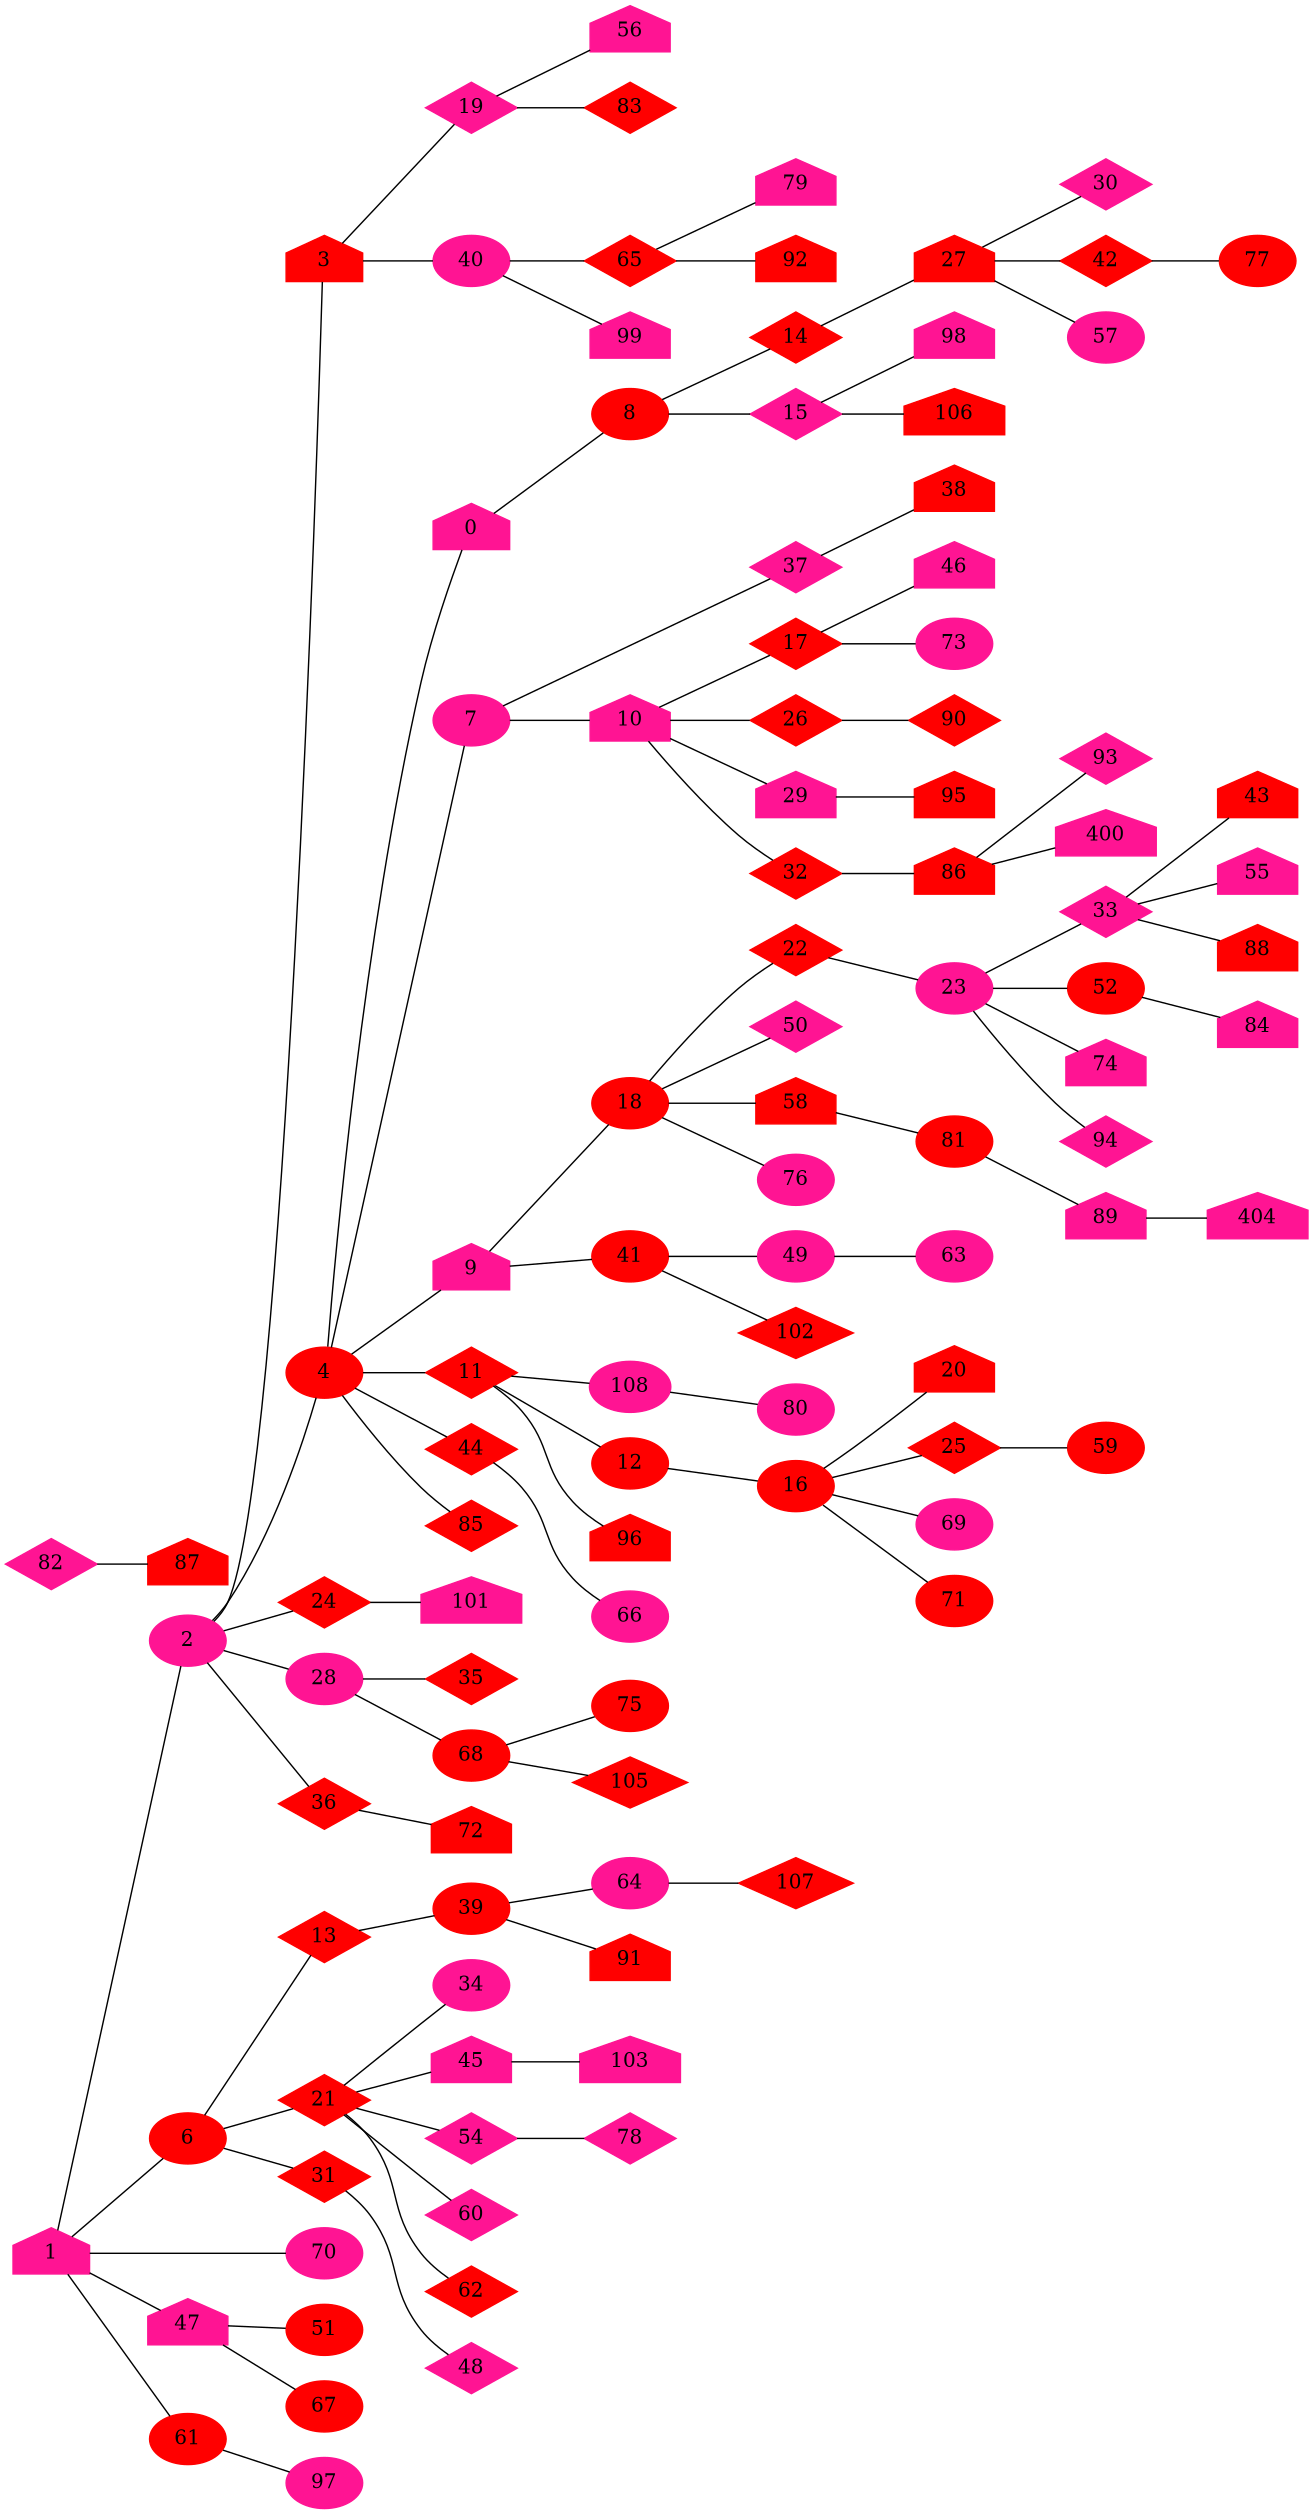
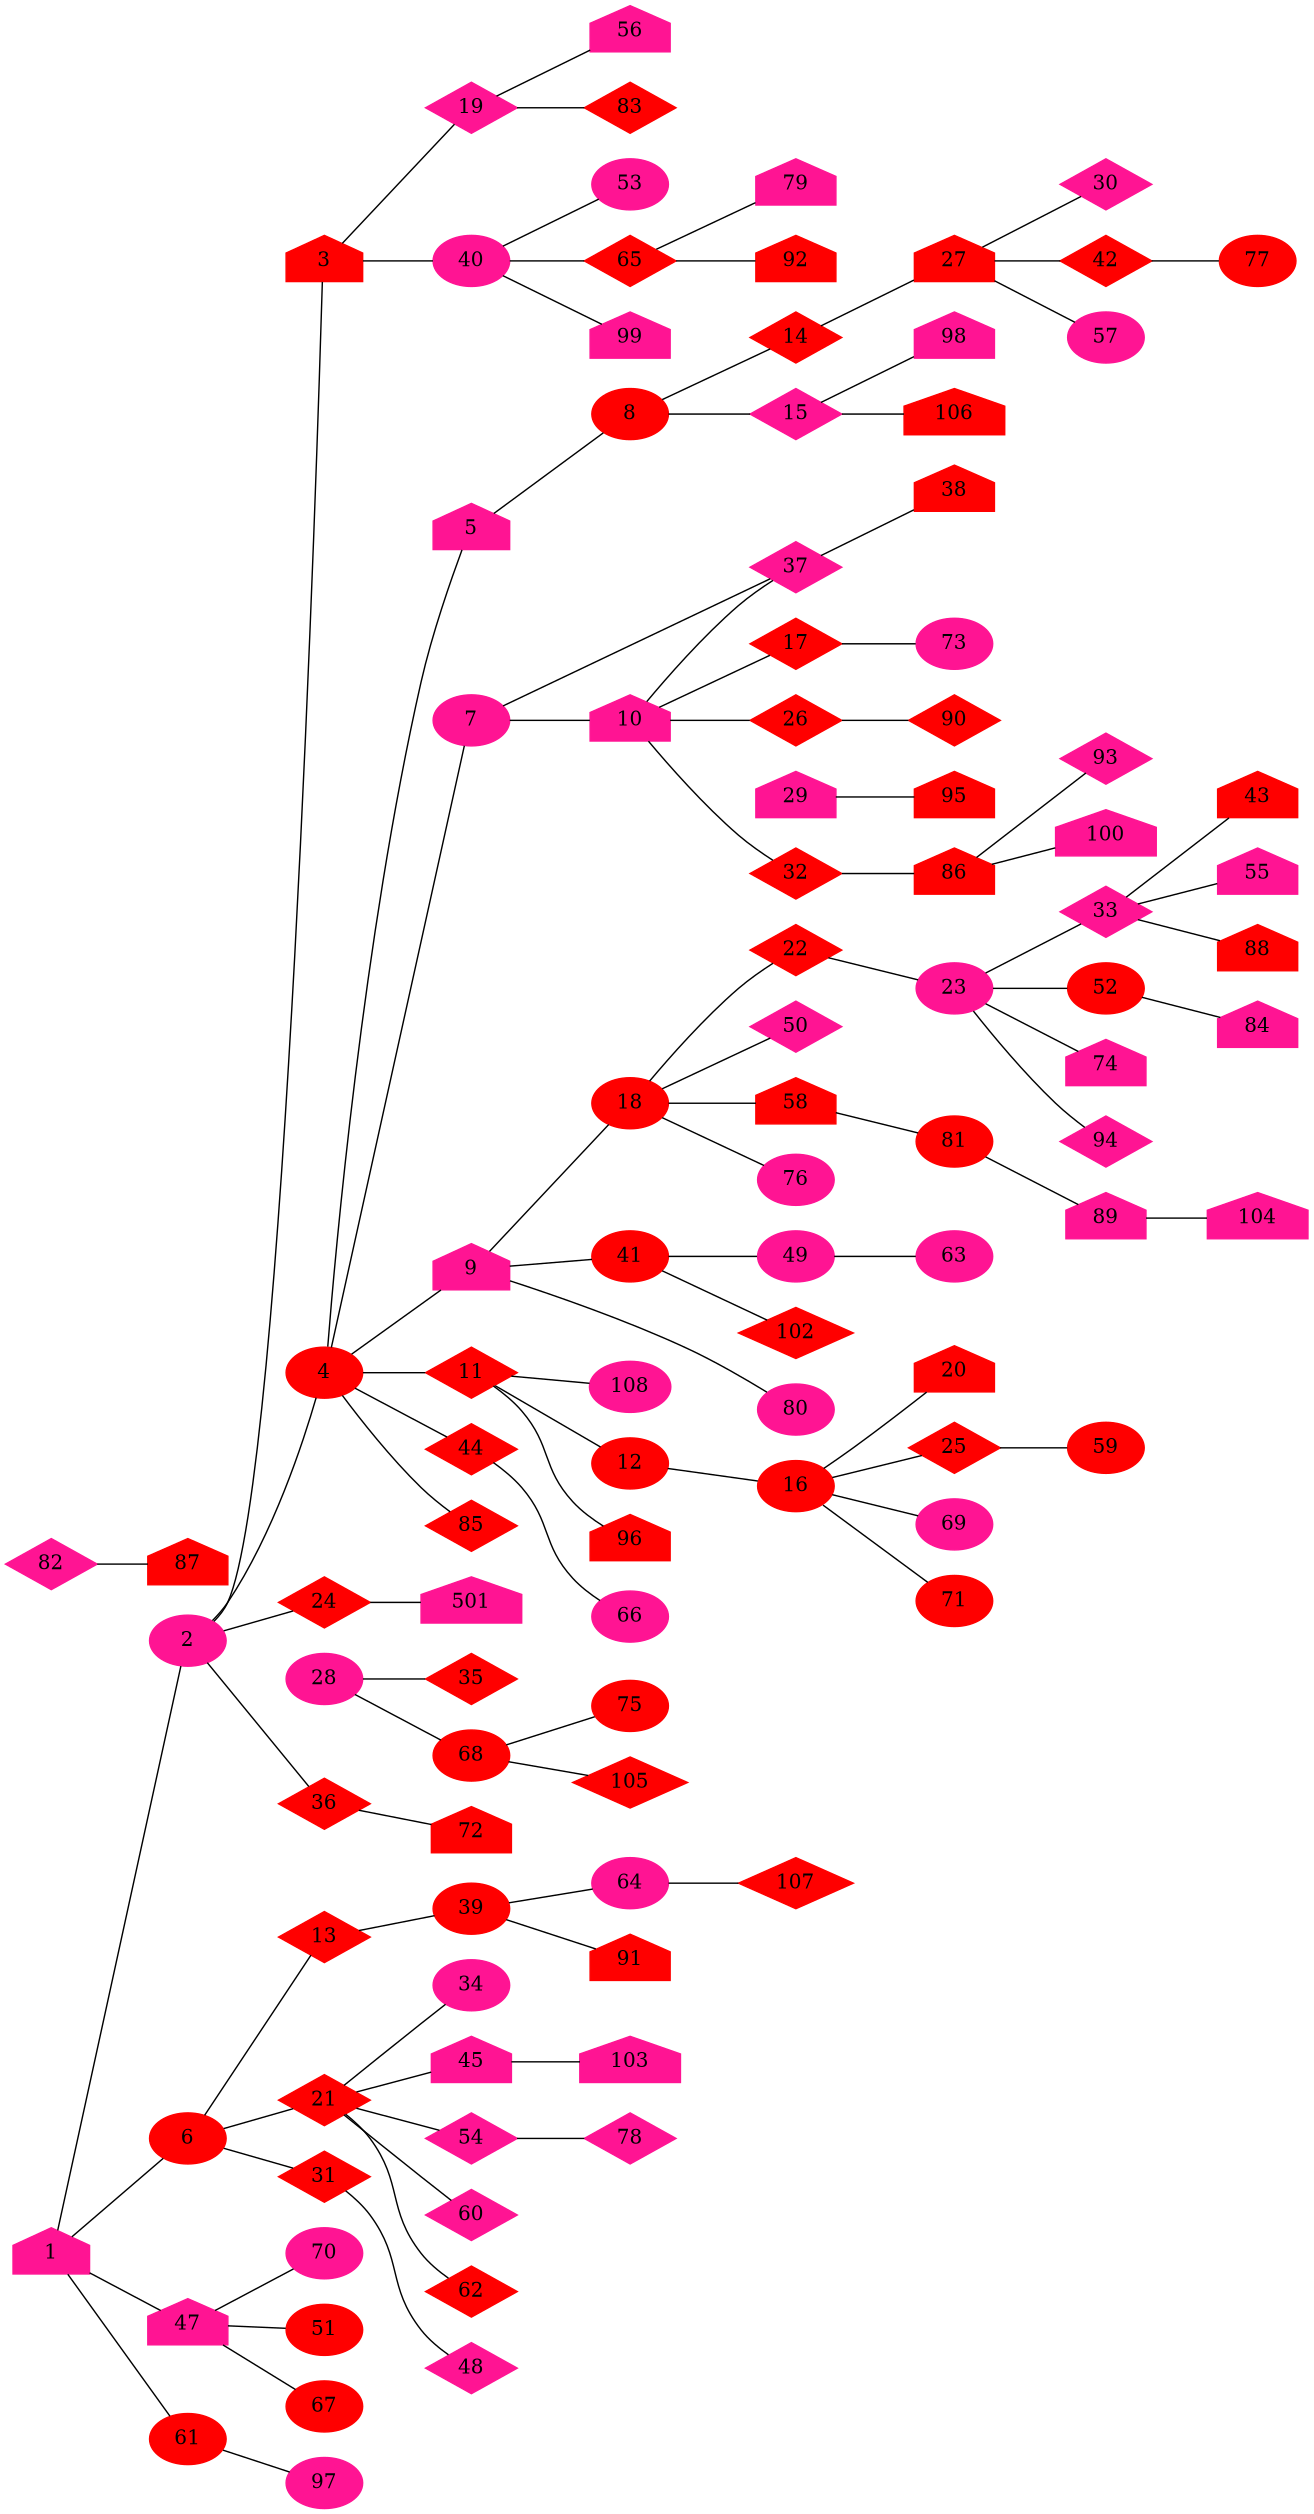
none -> (630, 184)
(471, 529) -> (471, 529)
(954, 567) -> none
(718, 761) -> (706, 637)
(1106, 835) -> (1106, 835)
(1258, 1218) -> (1258, 1218)
(714, 1398) -> (642, 1329)
(471, 1602) -> (471, 1602)
(256, 1660) -> none
(188, 2253) -> (254, 2290)
